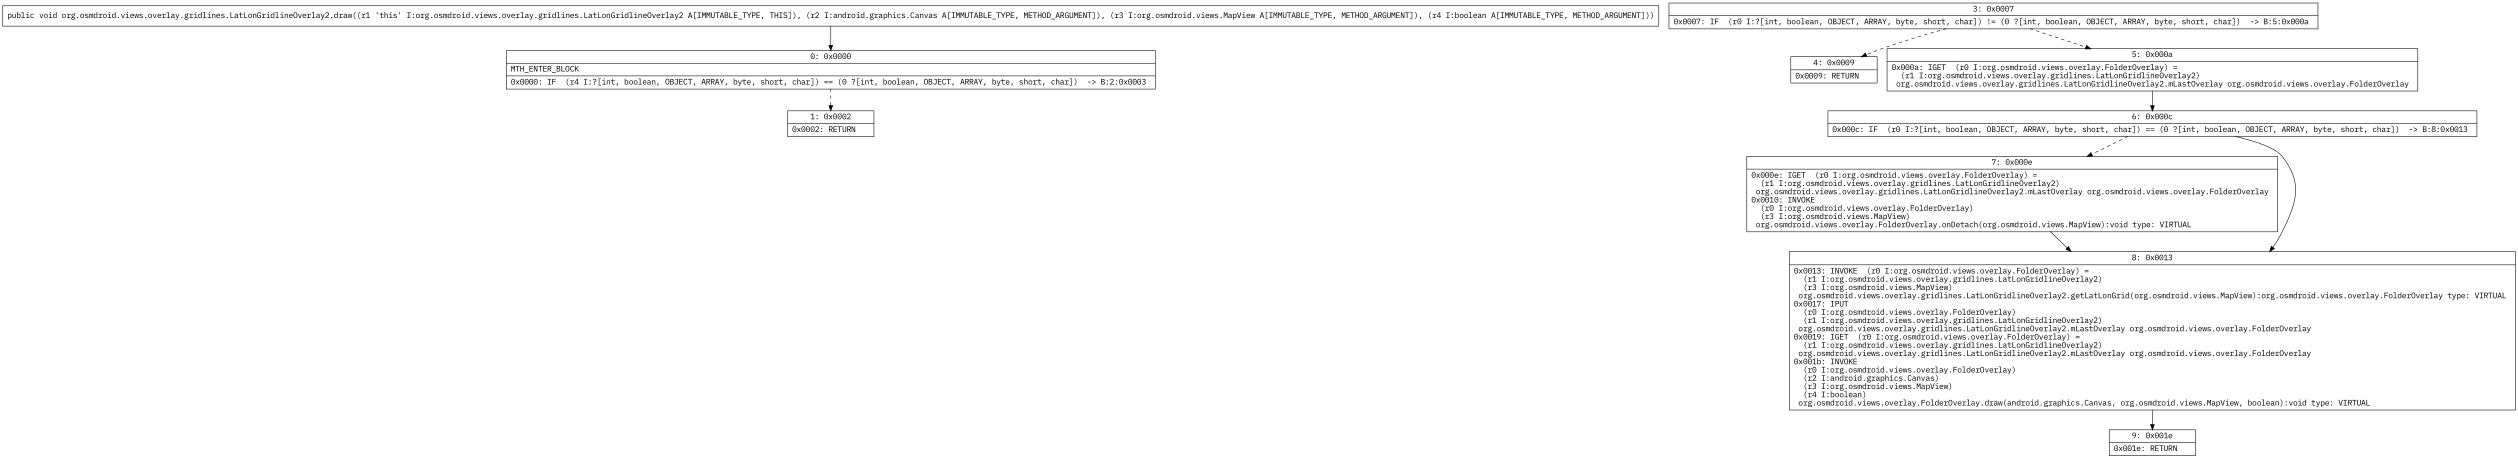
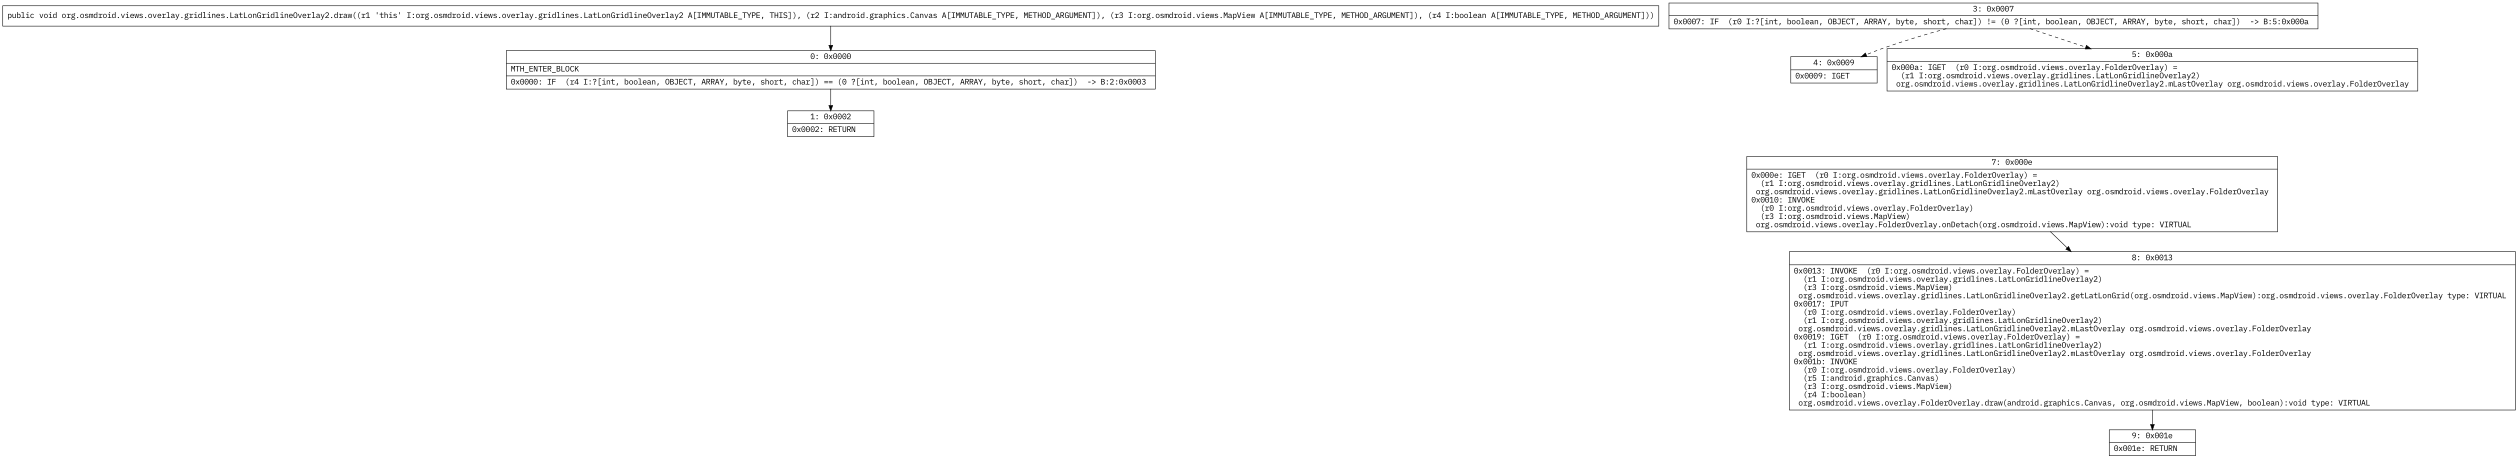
(1834, 76) -> (1829, 76)
(831, 97) -> (831, 97)
(2152, 124) -> none
(1867, 378) -> (1867, 378)
